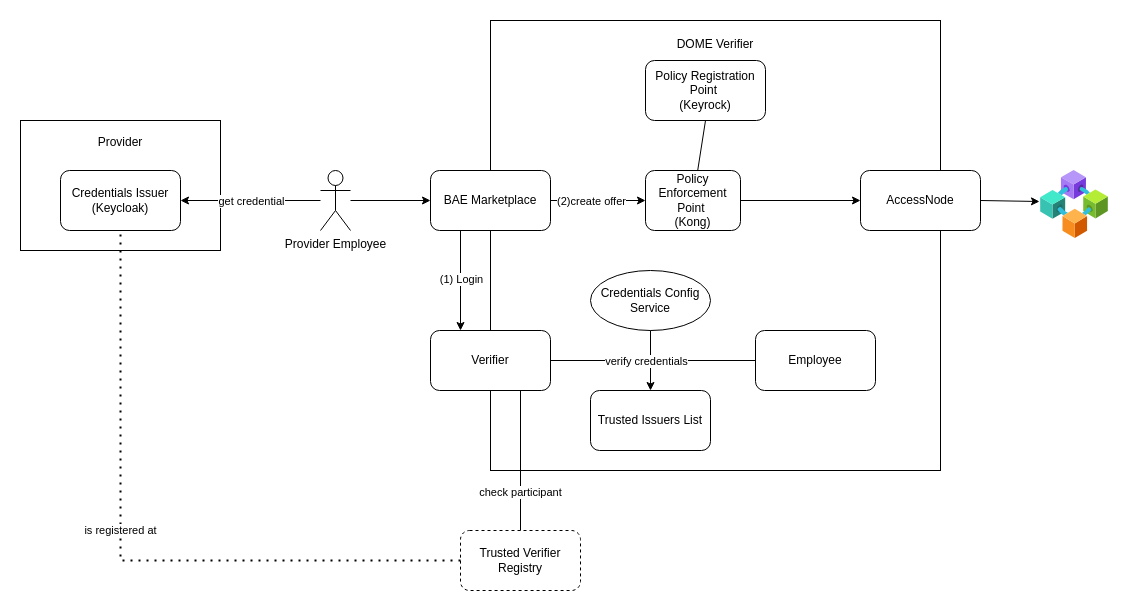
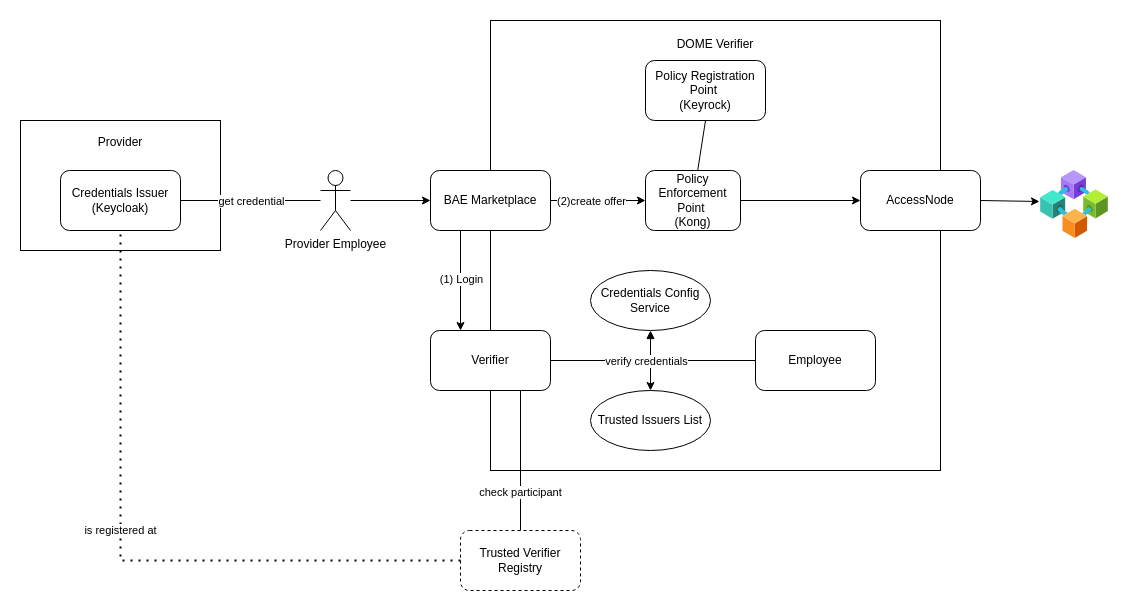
(188, 201) -> (186, 201)
(651, 337) -> (651, 340)
(651, 421) -> (651, 421)
